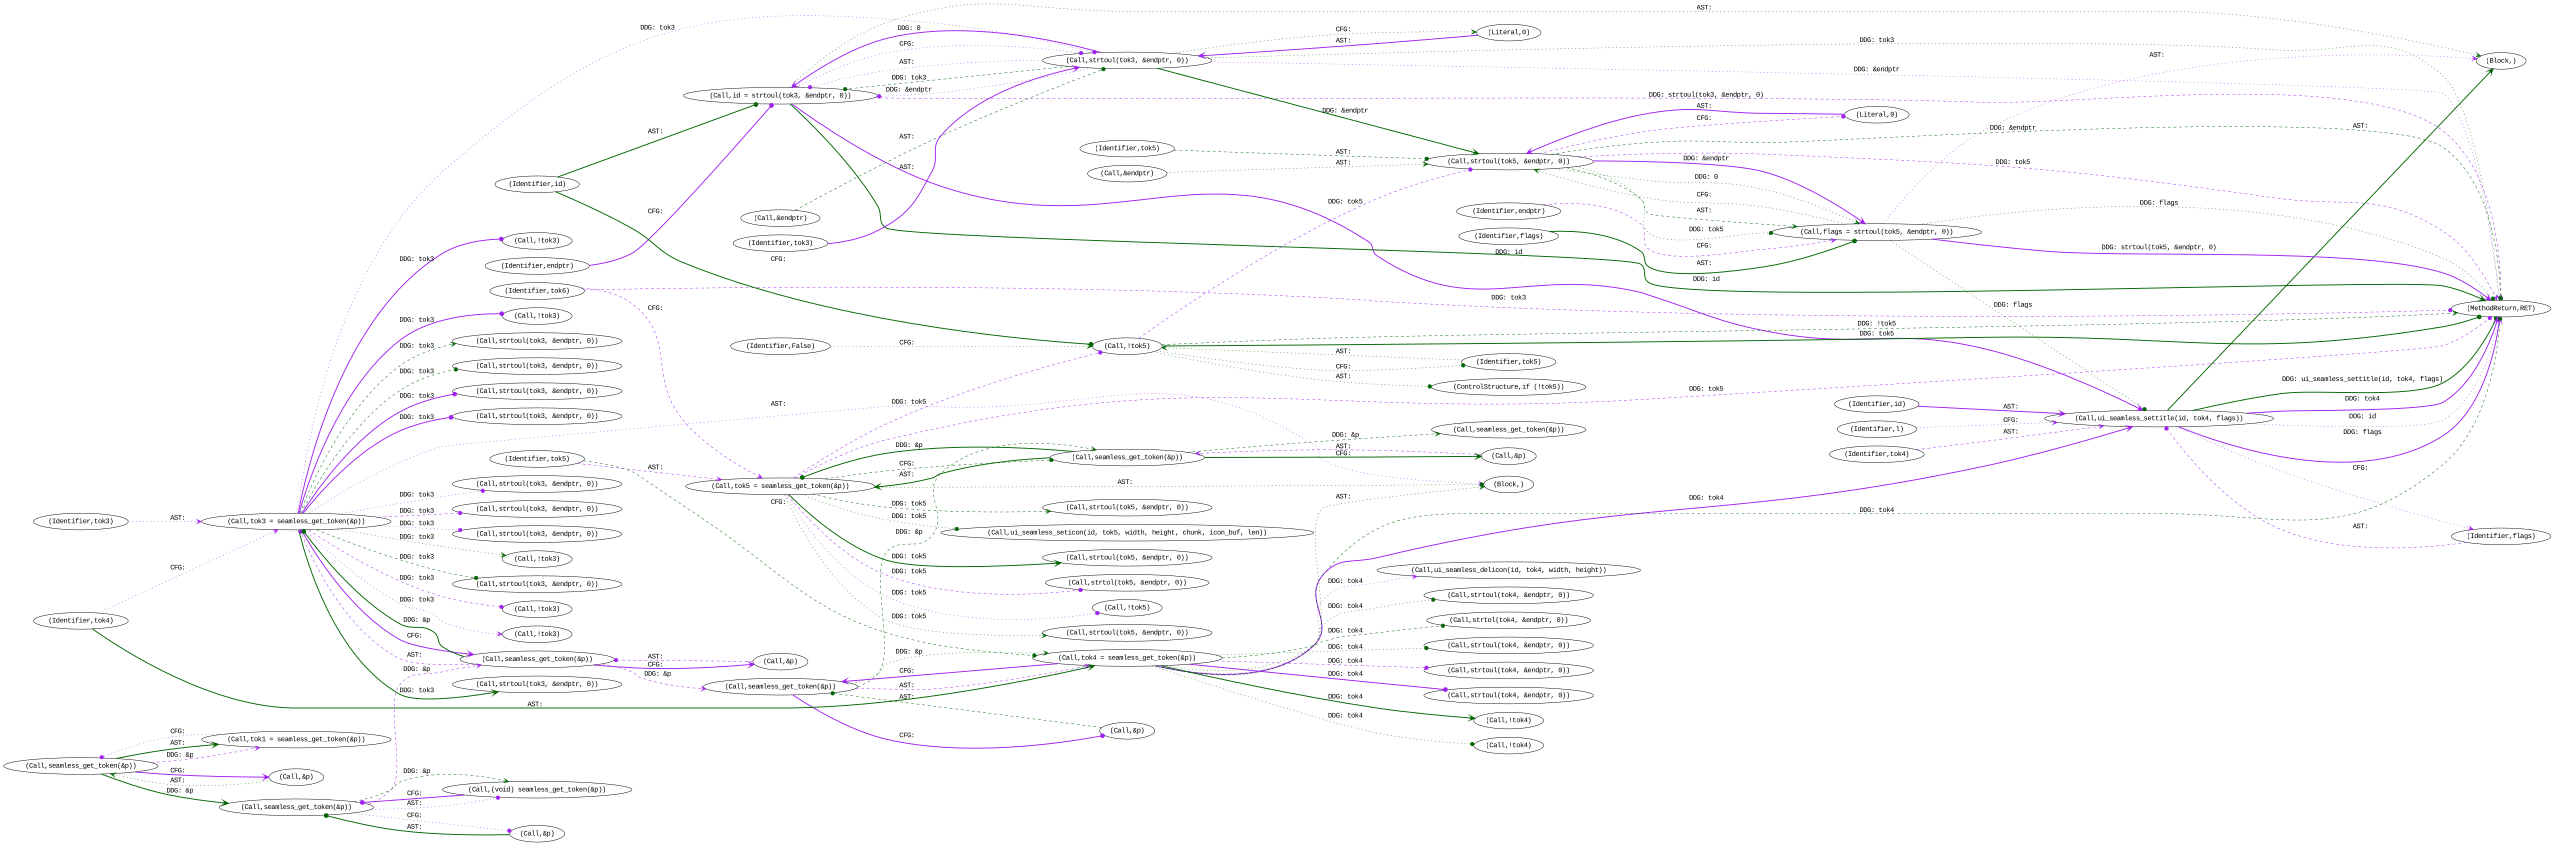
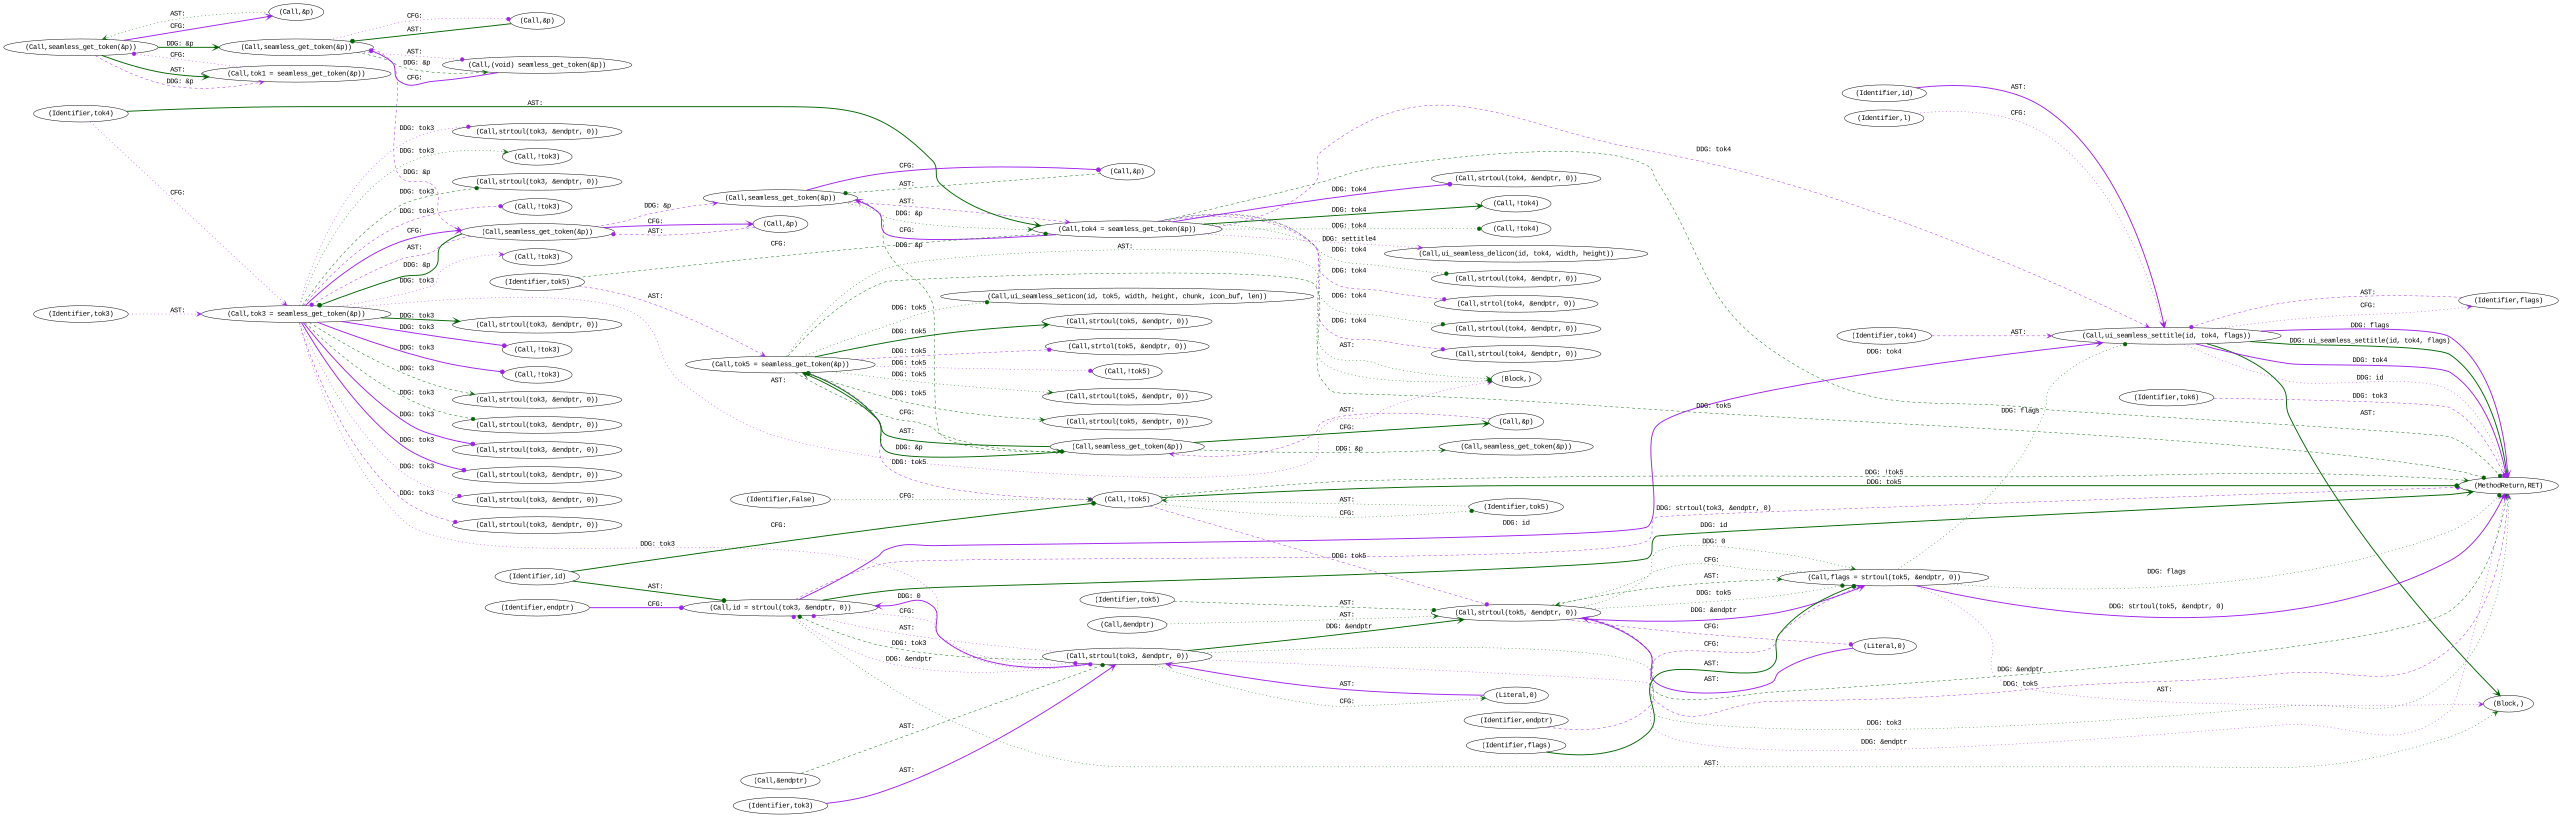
(664, 380) -> none
(1509, 387) -> none
(1641, 400) -> (1575, 404)
(1605, 517) -> (1669, 155)
(1345, 581) -> (1349, 239)
(1331, 639) -> (1328, 279)
